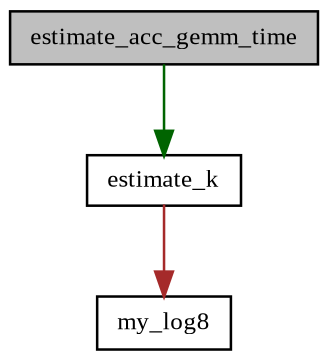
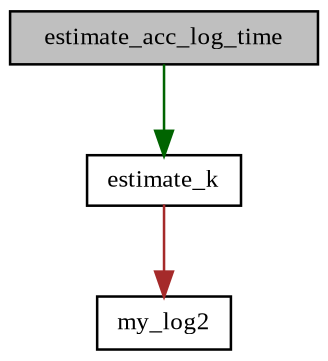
(164, 38) -> (164, 38)
(164, 323) -> (164, 323)
